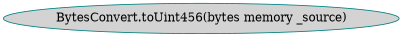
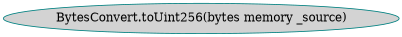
(201, 18) -> (201, 18)
